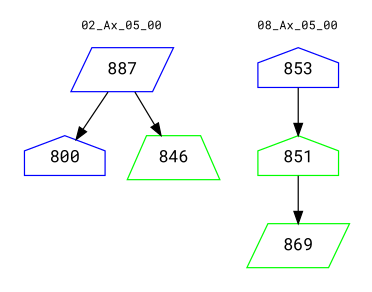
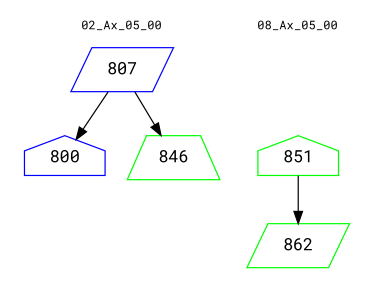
(122, 70) -> (122, 70)
(298, 70) -> none
(298, 246) -> (298, 246)
